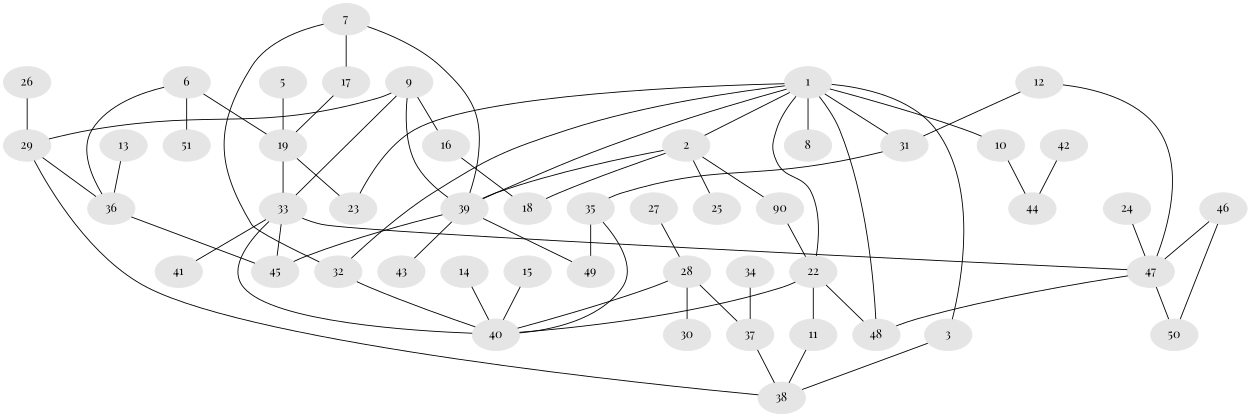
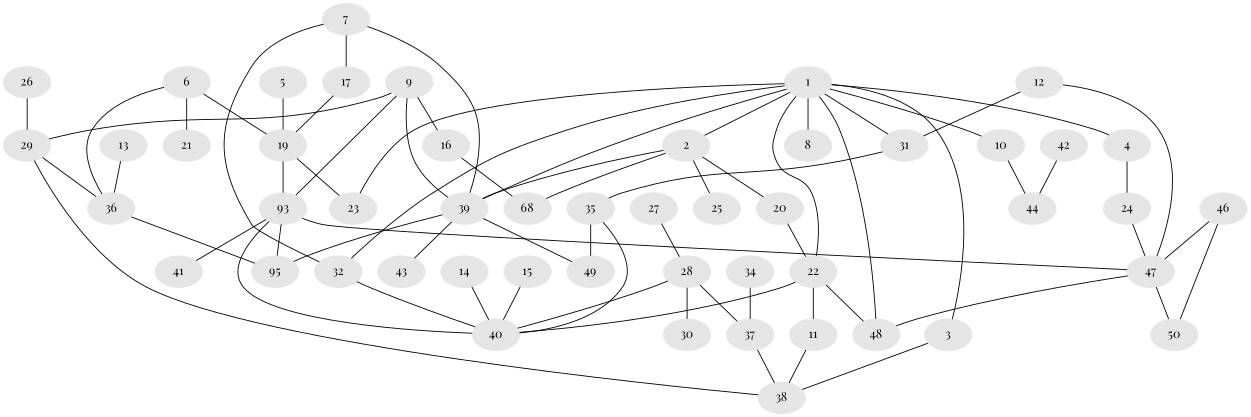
(187, 145) -> (187, 145)
none -> (1127, 145)
(283, 209) -> (283, 209)
(528, 209) -> (528, 209)
(780, 209) -> (780, 209)
(275, 272) -> (275, 272)
